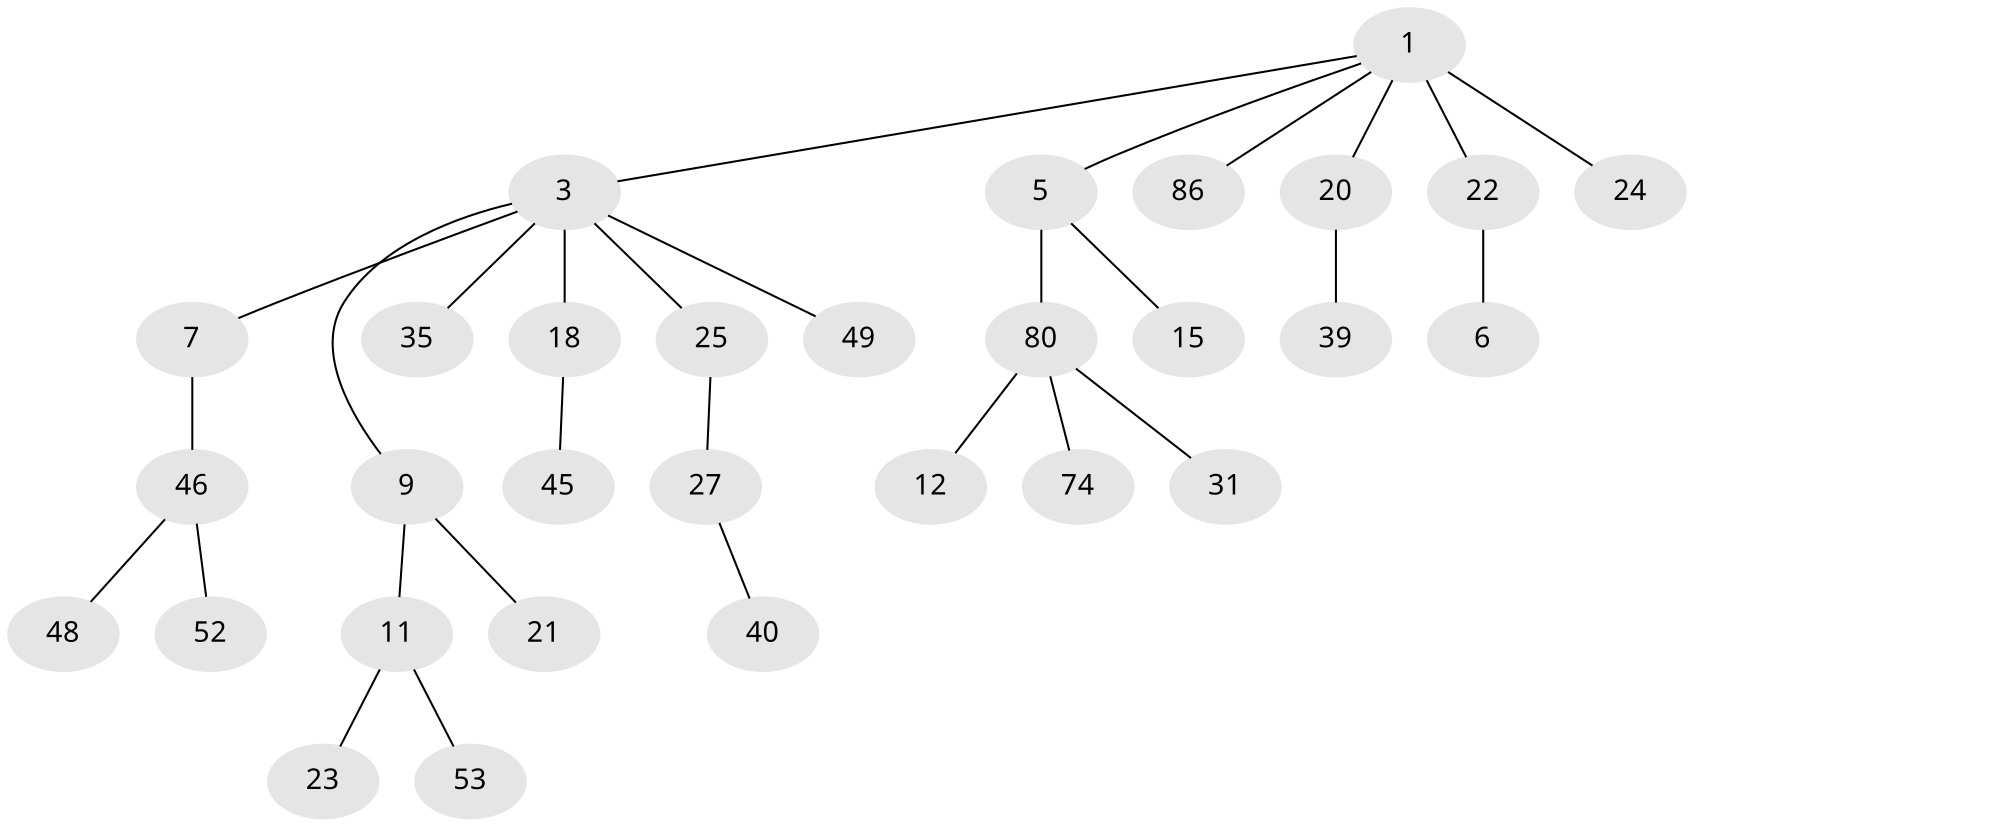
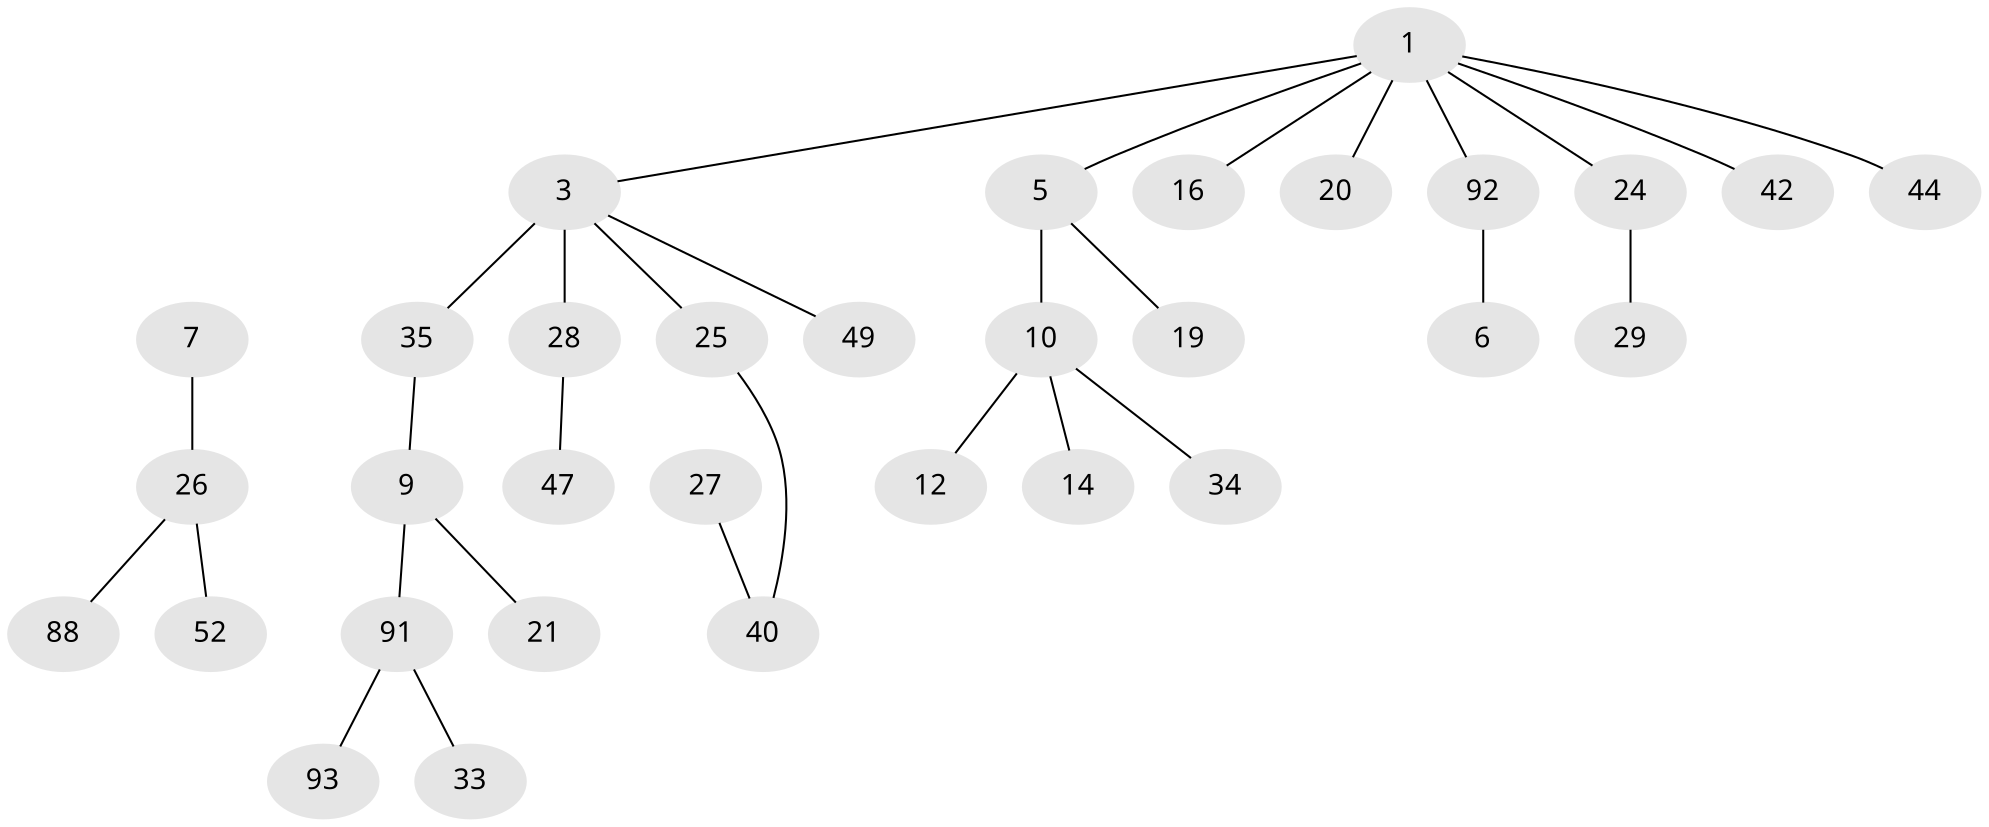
(1189, 192) -> (1189, 192)
(1483, 192) -> (1483, 192)
none -> (1778, 192)
none -> (1925, 192)
(350, 274) -> none
(354, 289) -> (412, 413)
(565, 340) -> (565, 340)
(1041, 340) -> (1041, 340)
(1189, 340) -> (1189, 340)
(1336, 340) -> none
none -> (1631, 340)
(709, 413) -> (785, 480)
(192, 487) -> (192, 487)
(559, 487) -> (559, 487)
(1078, 487) -> (1078, 487)
(1225, 487) -> (1225, 487)
(63, 634) -> (63, 634)
(397, 634) -> (397, 634)
(323, 782) -> (323, 782)
(471, 782) -> (471, 782)
